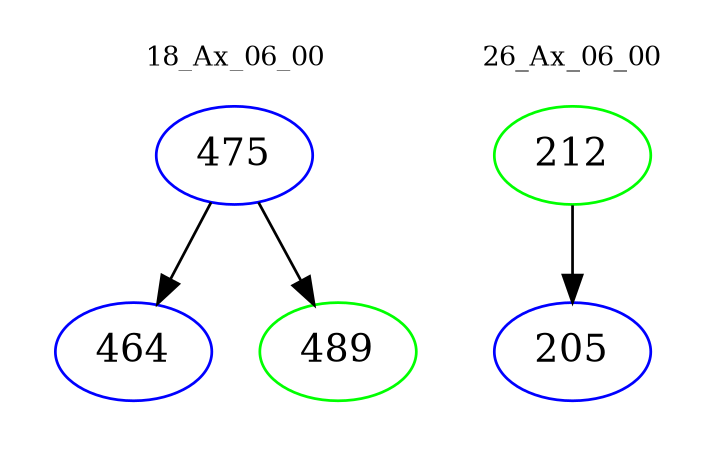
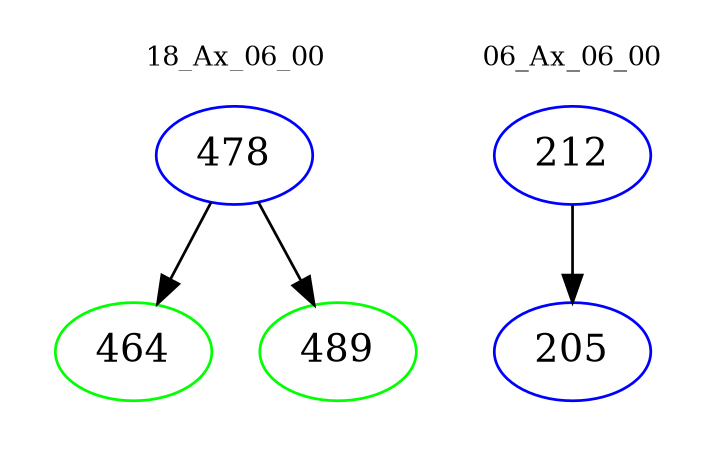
(573, 59) -> (573, 59)
(234, 155) -> (234, 155)
(573, 155) -> (573, 155)
(134, 352) -> (134, 352)
